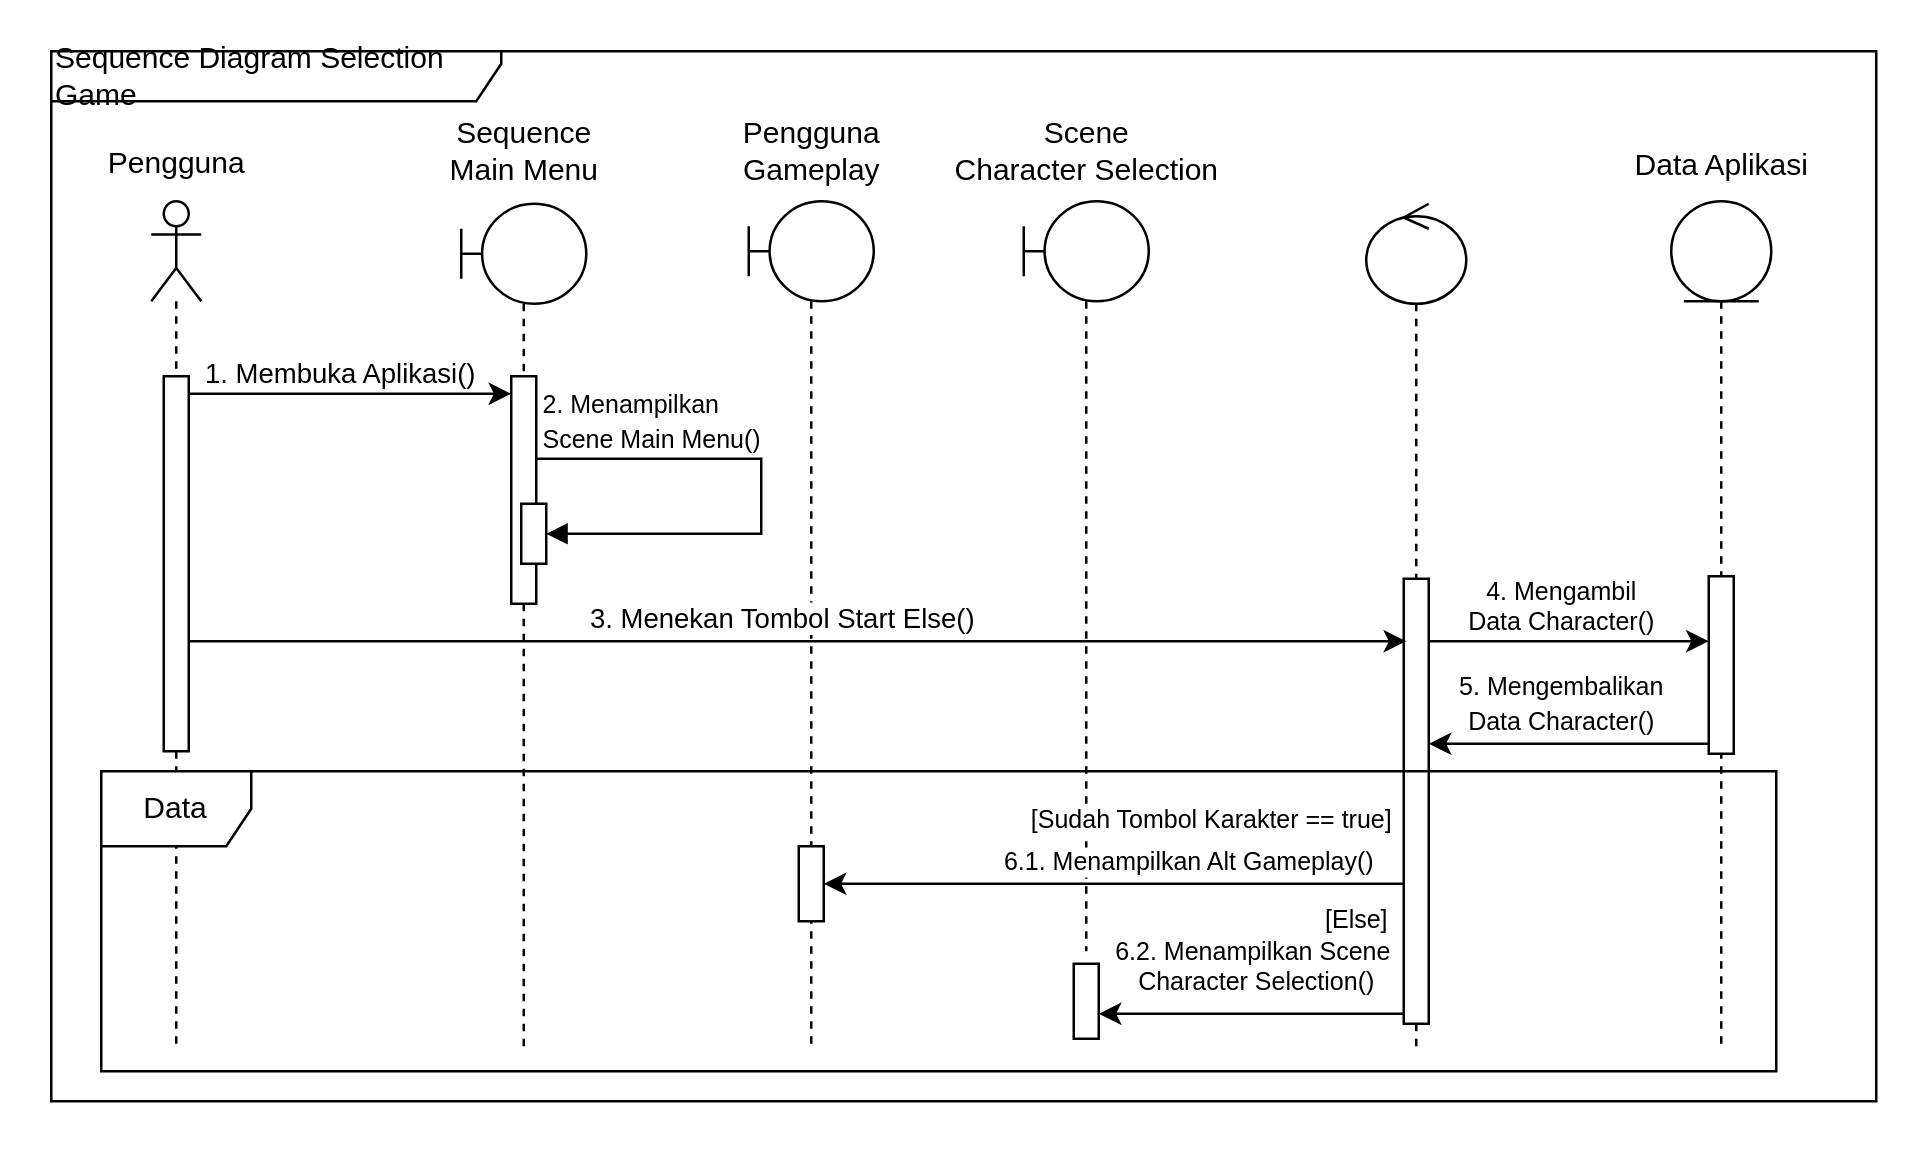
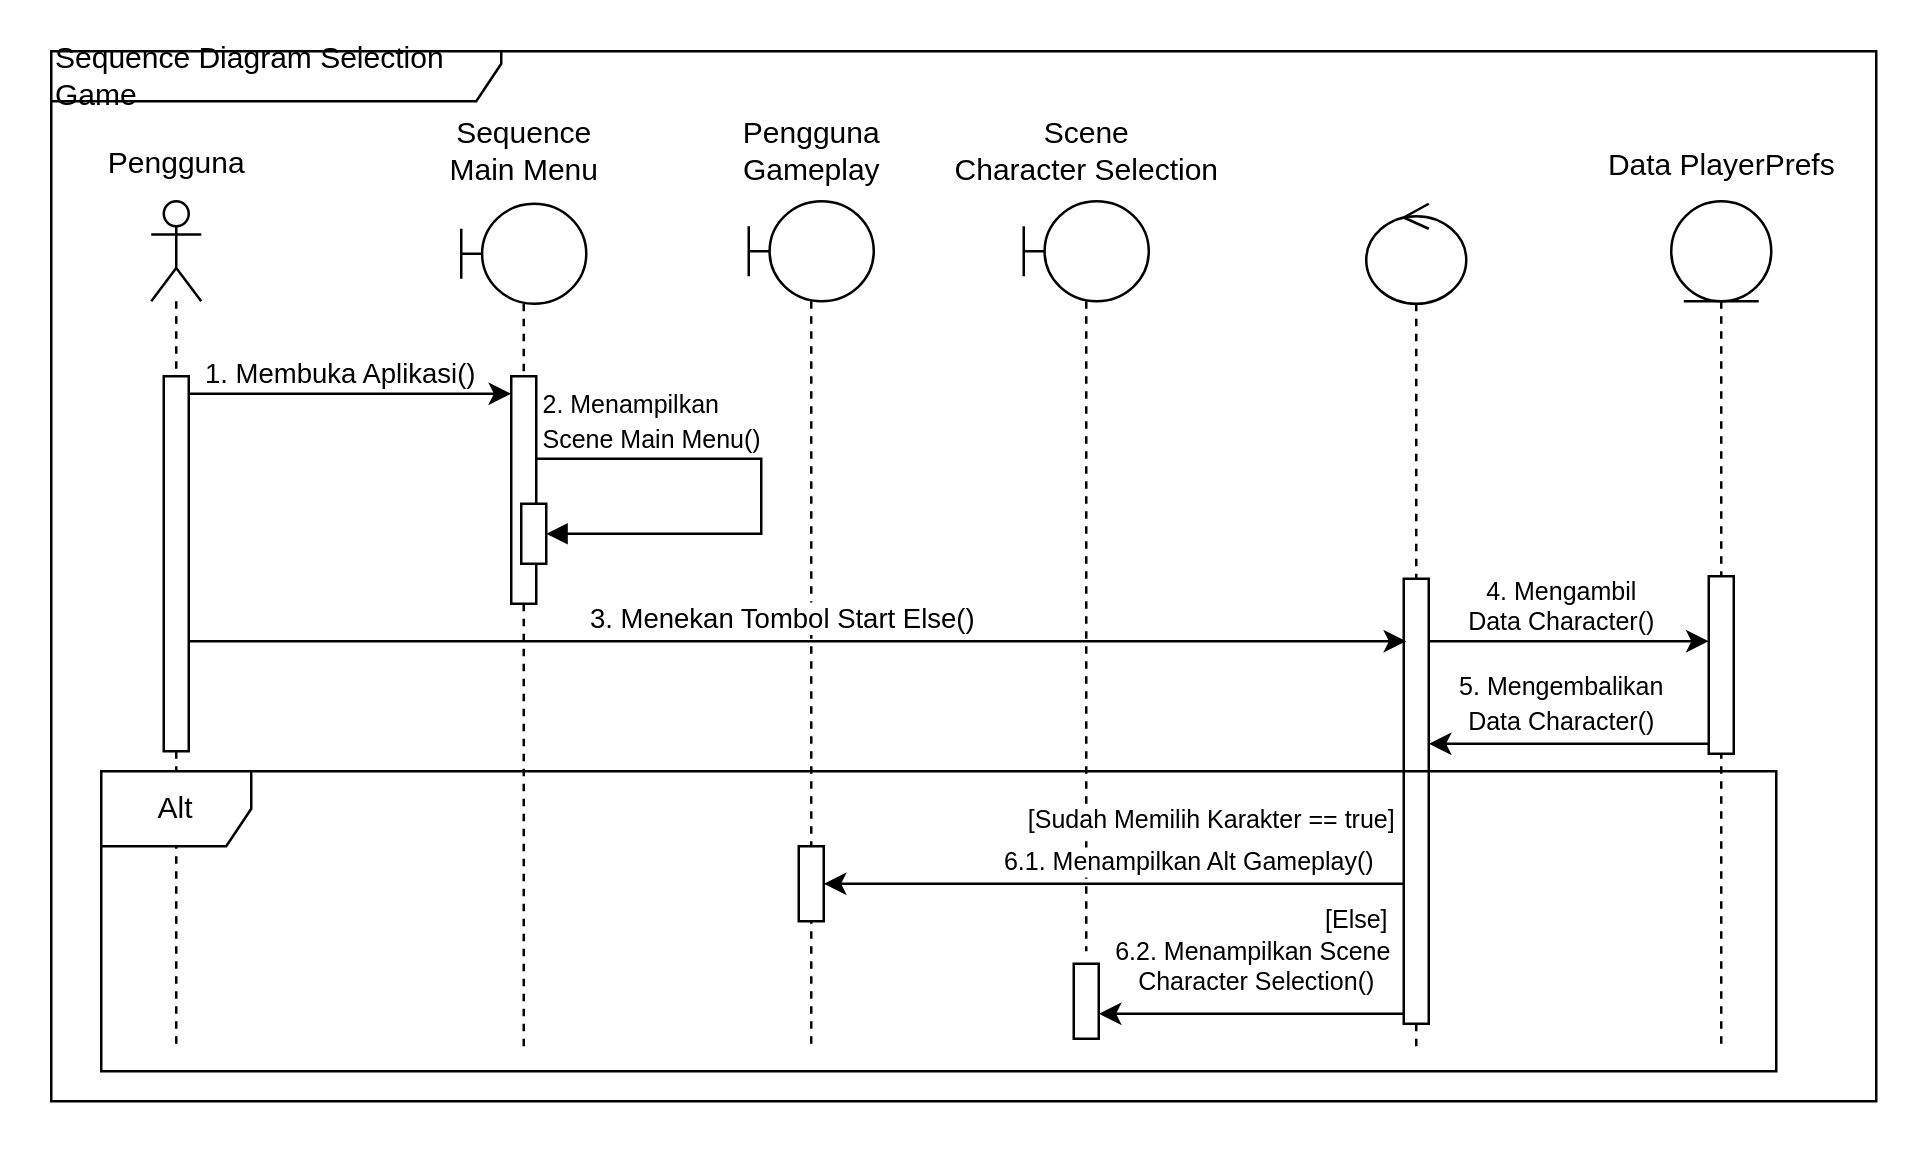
(1723, 166) -> (1723, 166)
(176, 809) -> (176, 809)
(1213, 819) -> (1213, 819)
